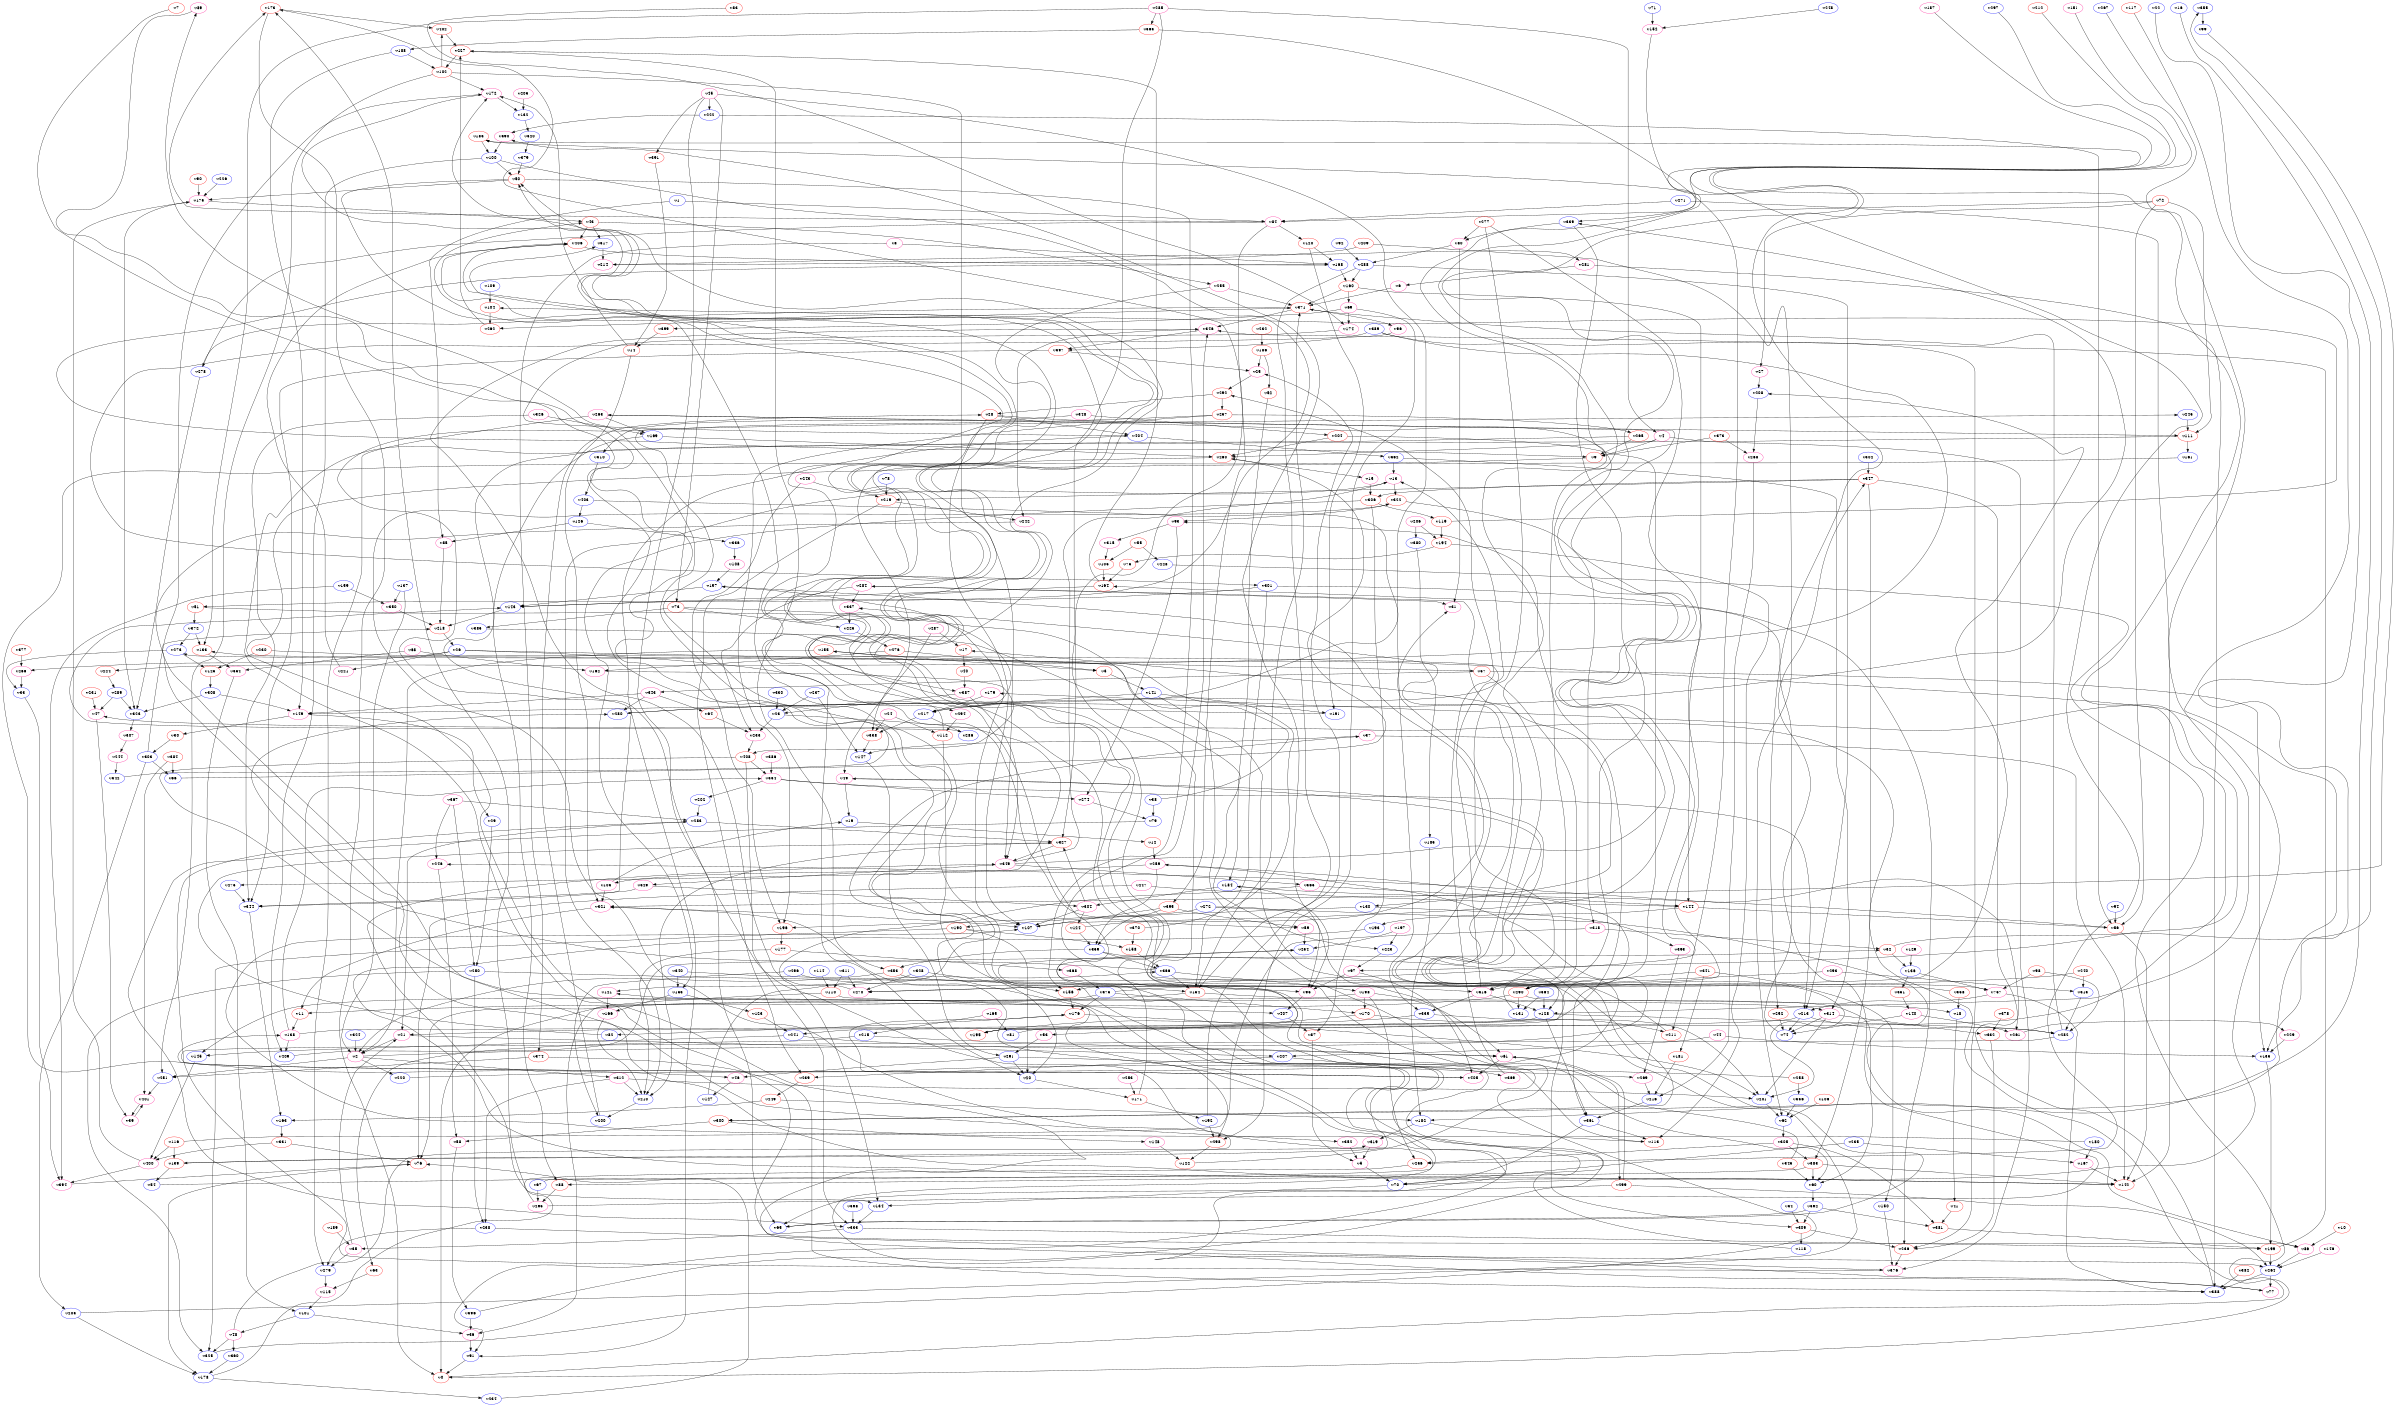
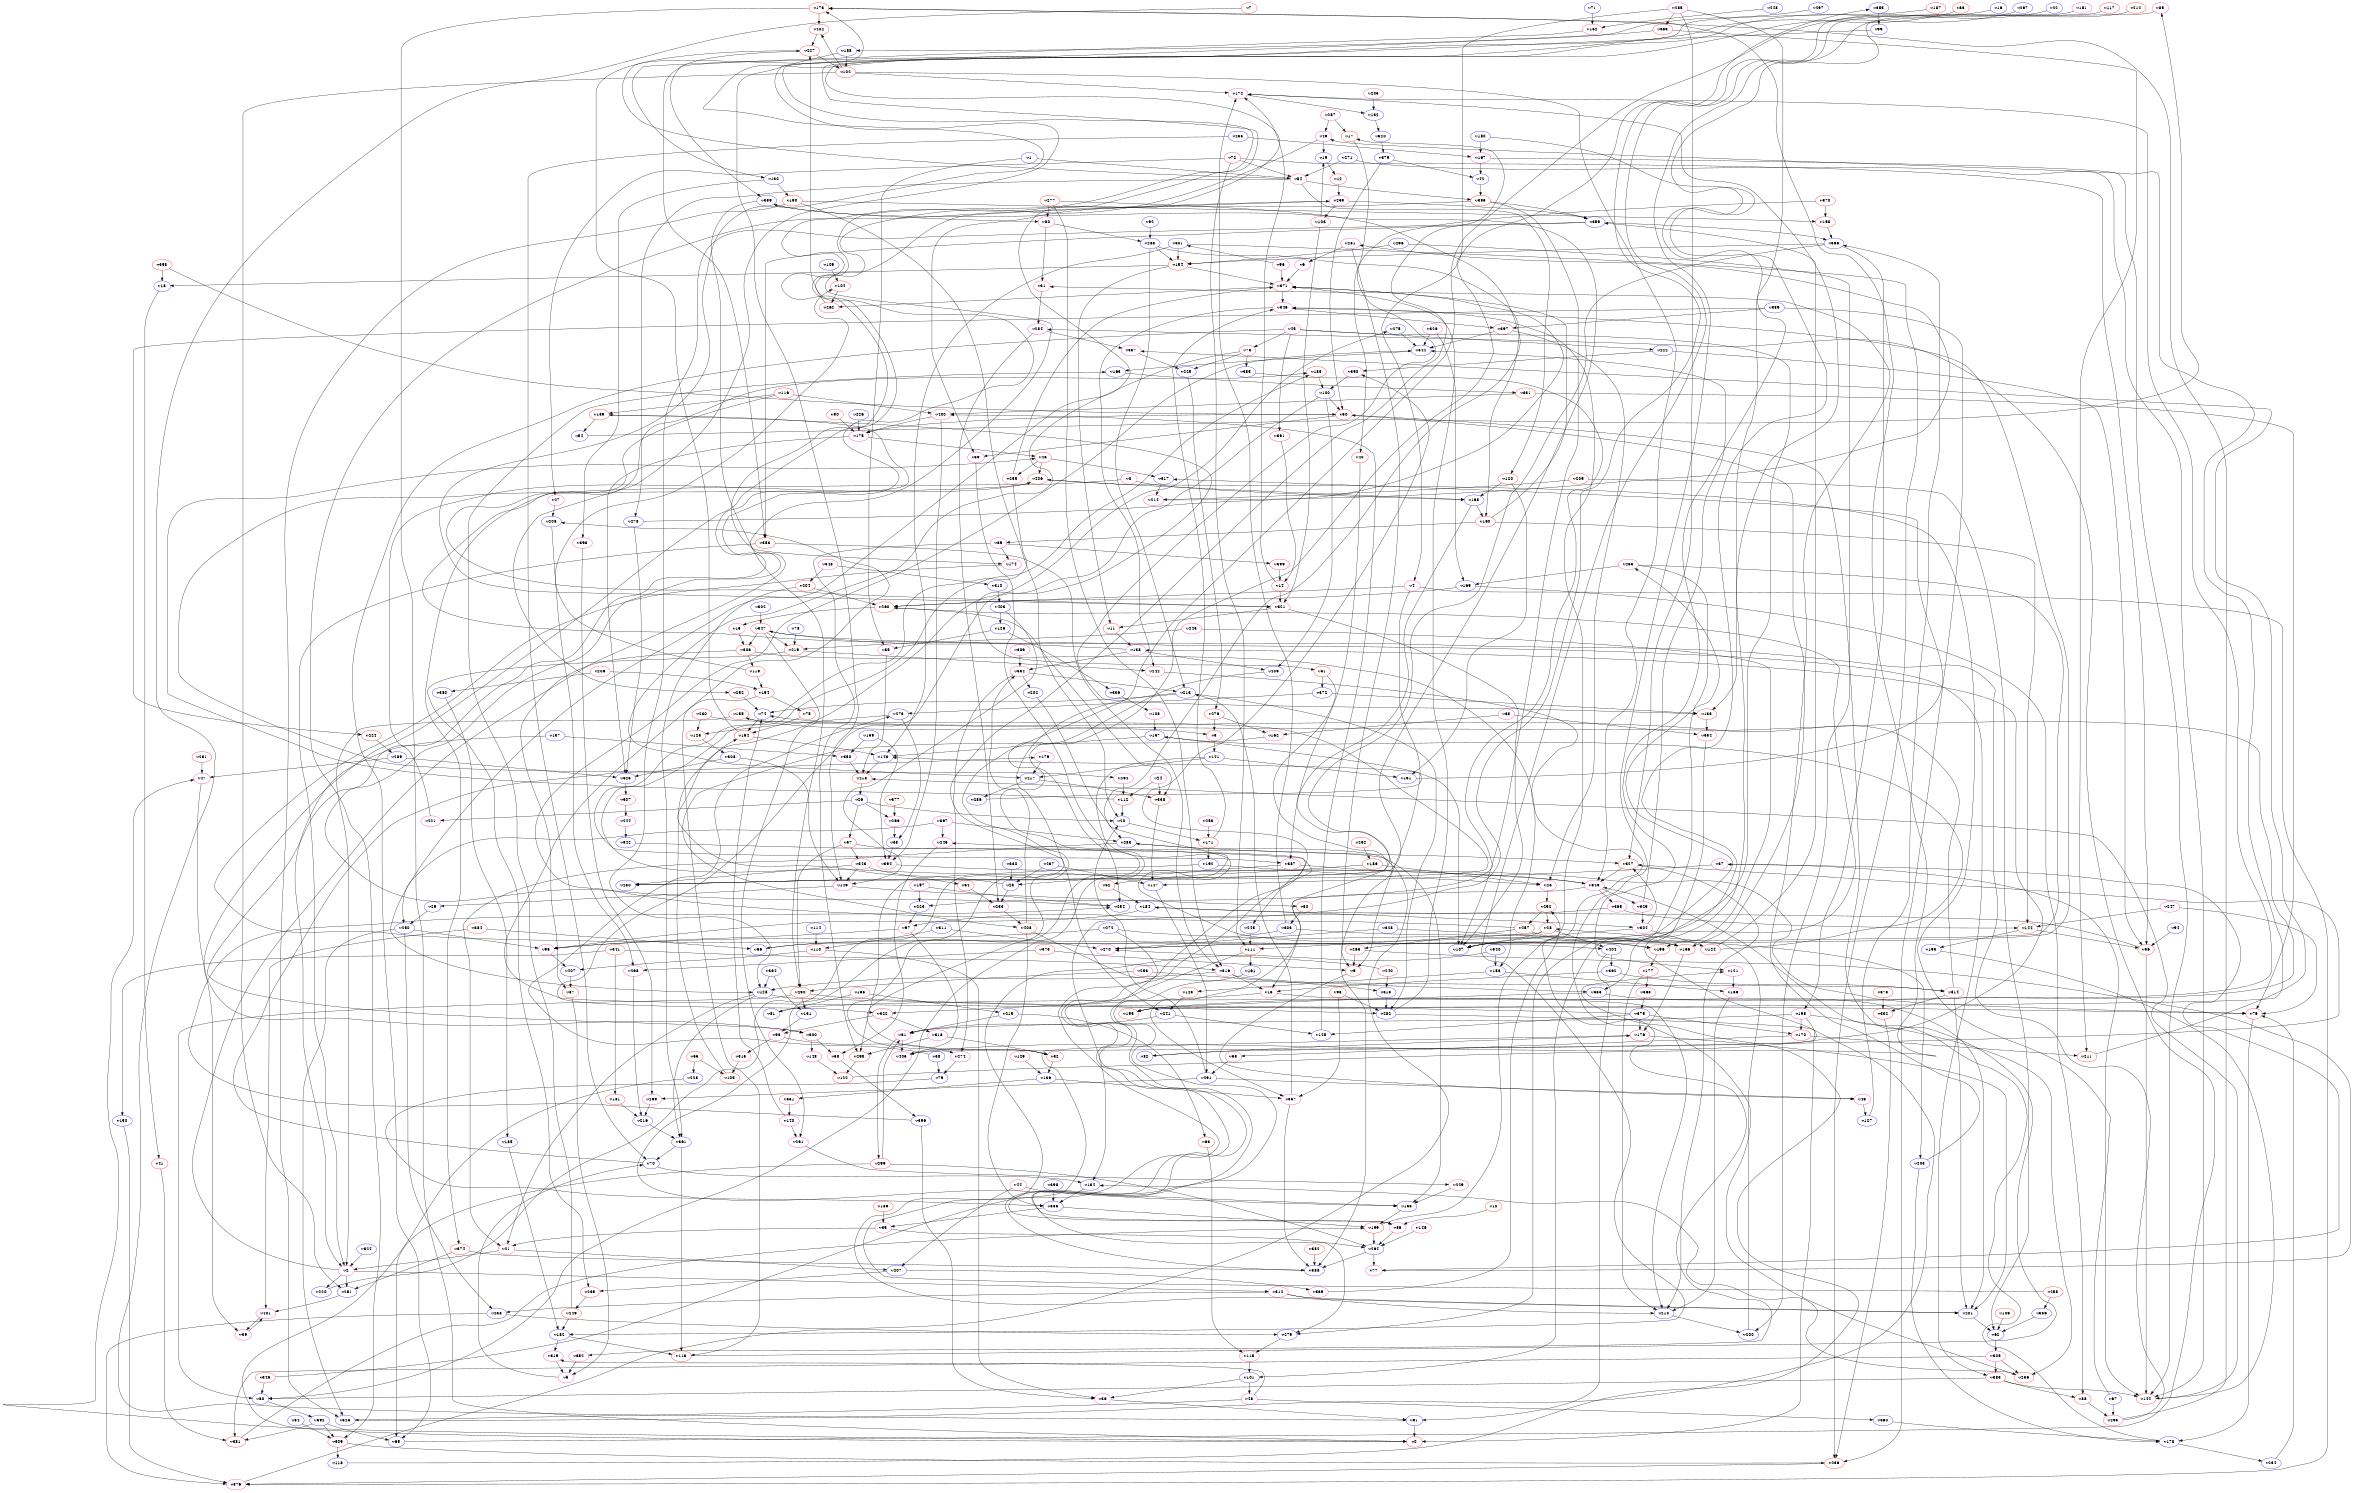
(1930, 8) -> (1936, 8)
none -> (1481, 179)
(1352, 316) -> (1282, 274)
(1158, 593) -> (1040, 306)
(1996, 992) -> (1291, 1099)
